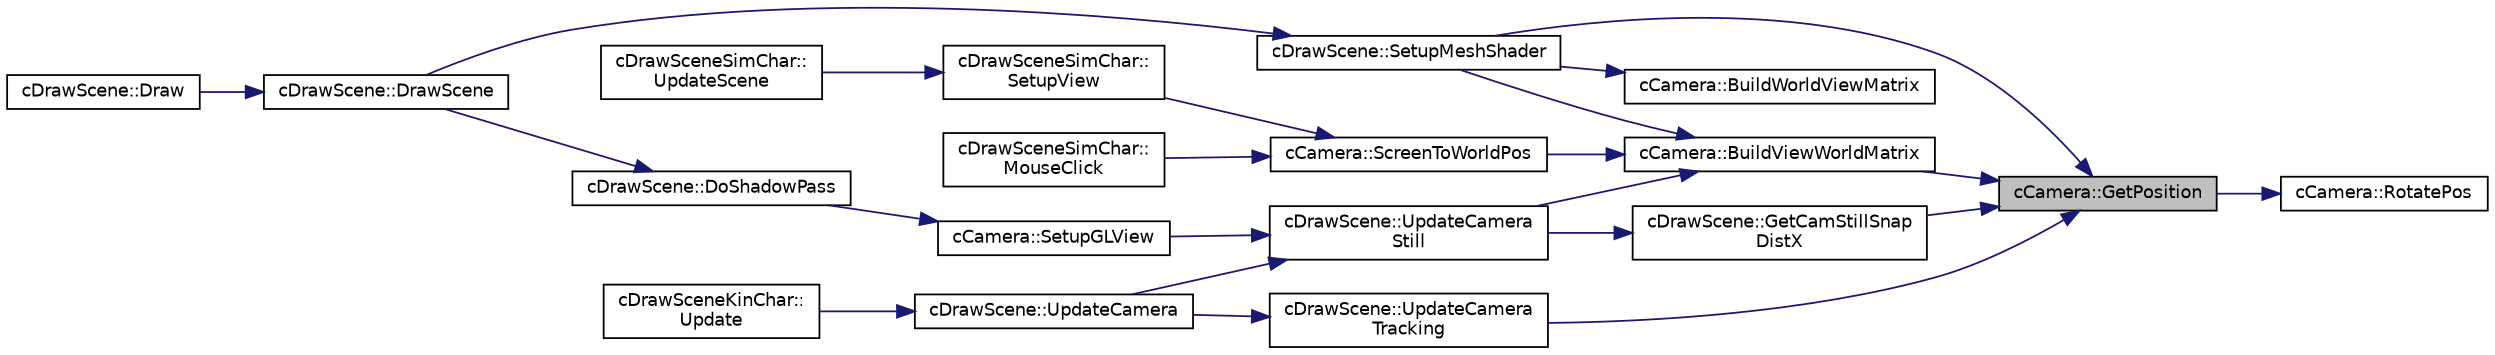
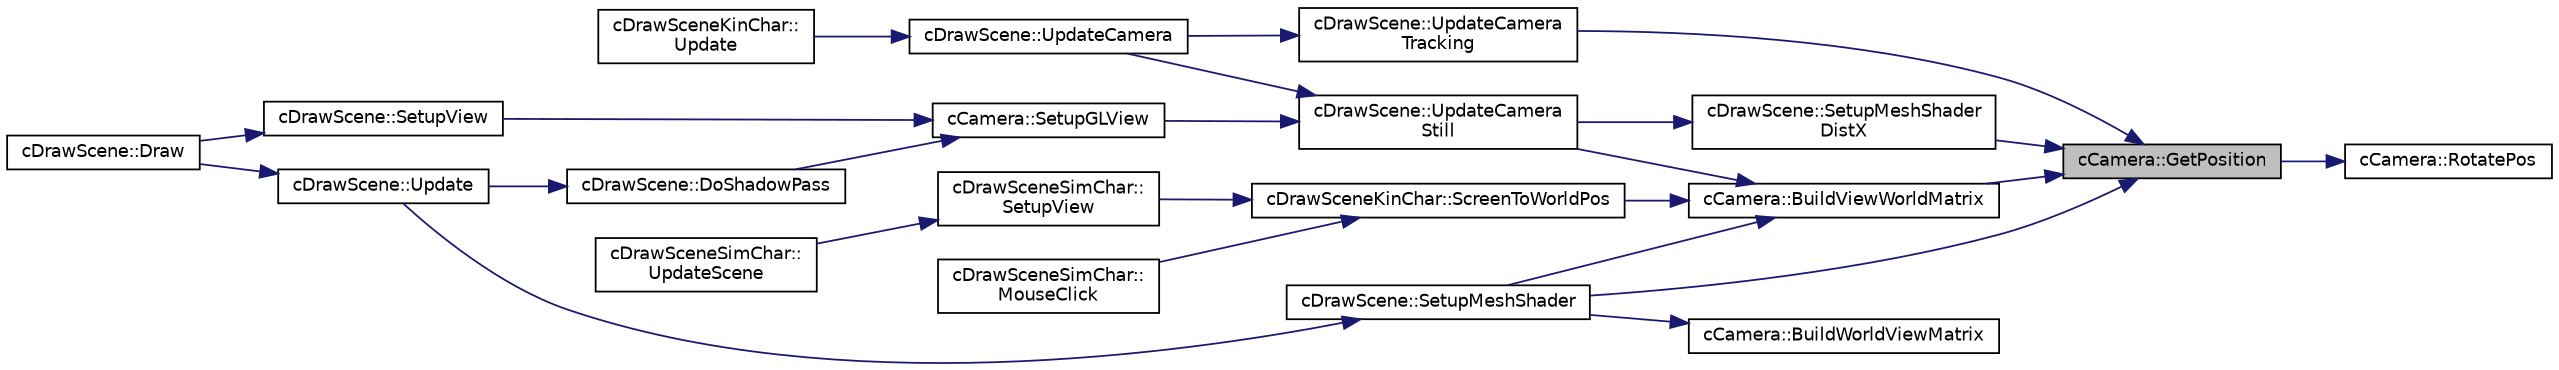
(386, 92) -> (383, 186)
none -> (383, 119)
(1409, 154) -> (1438, 201)
(1780, 233) -> (1844, 122)
